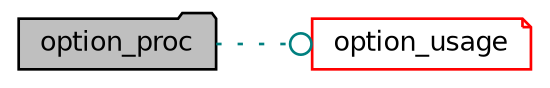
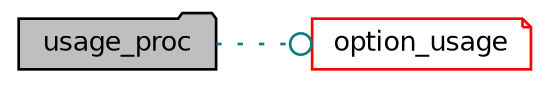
(117, 44) -> (117, 44)
